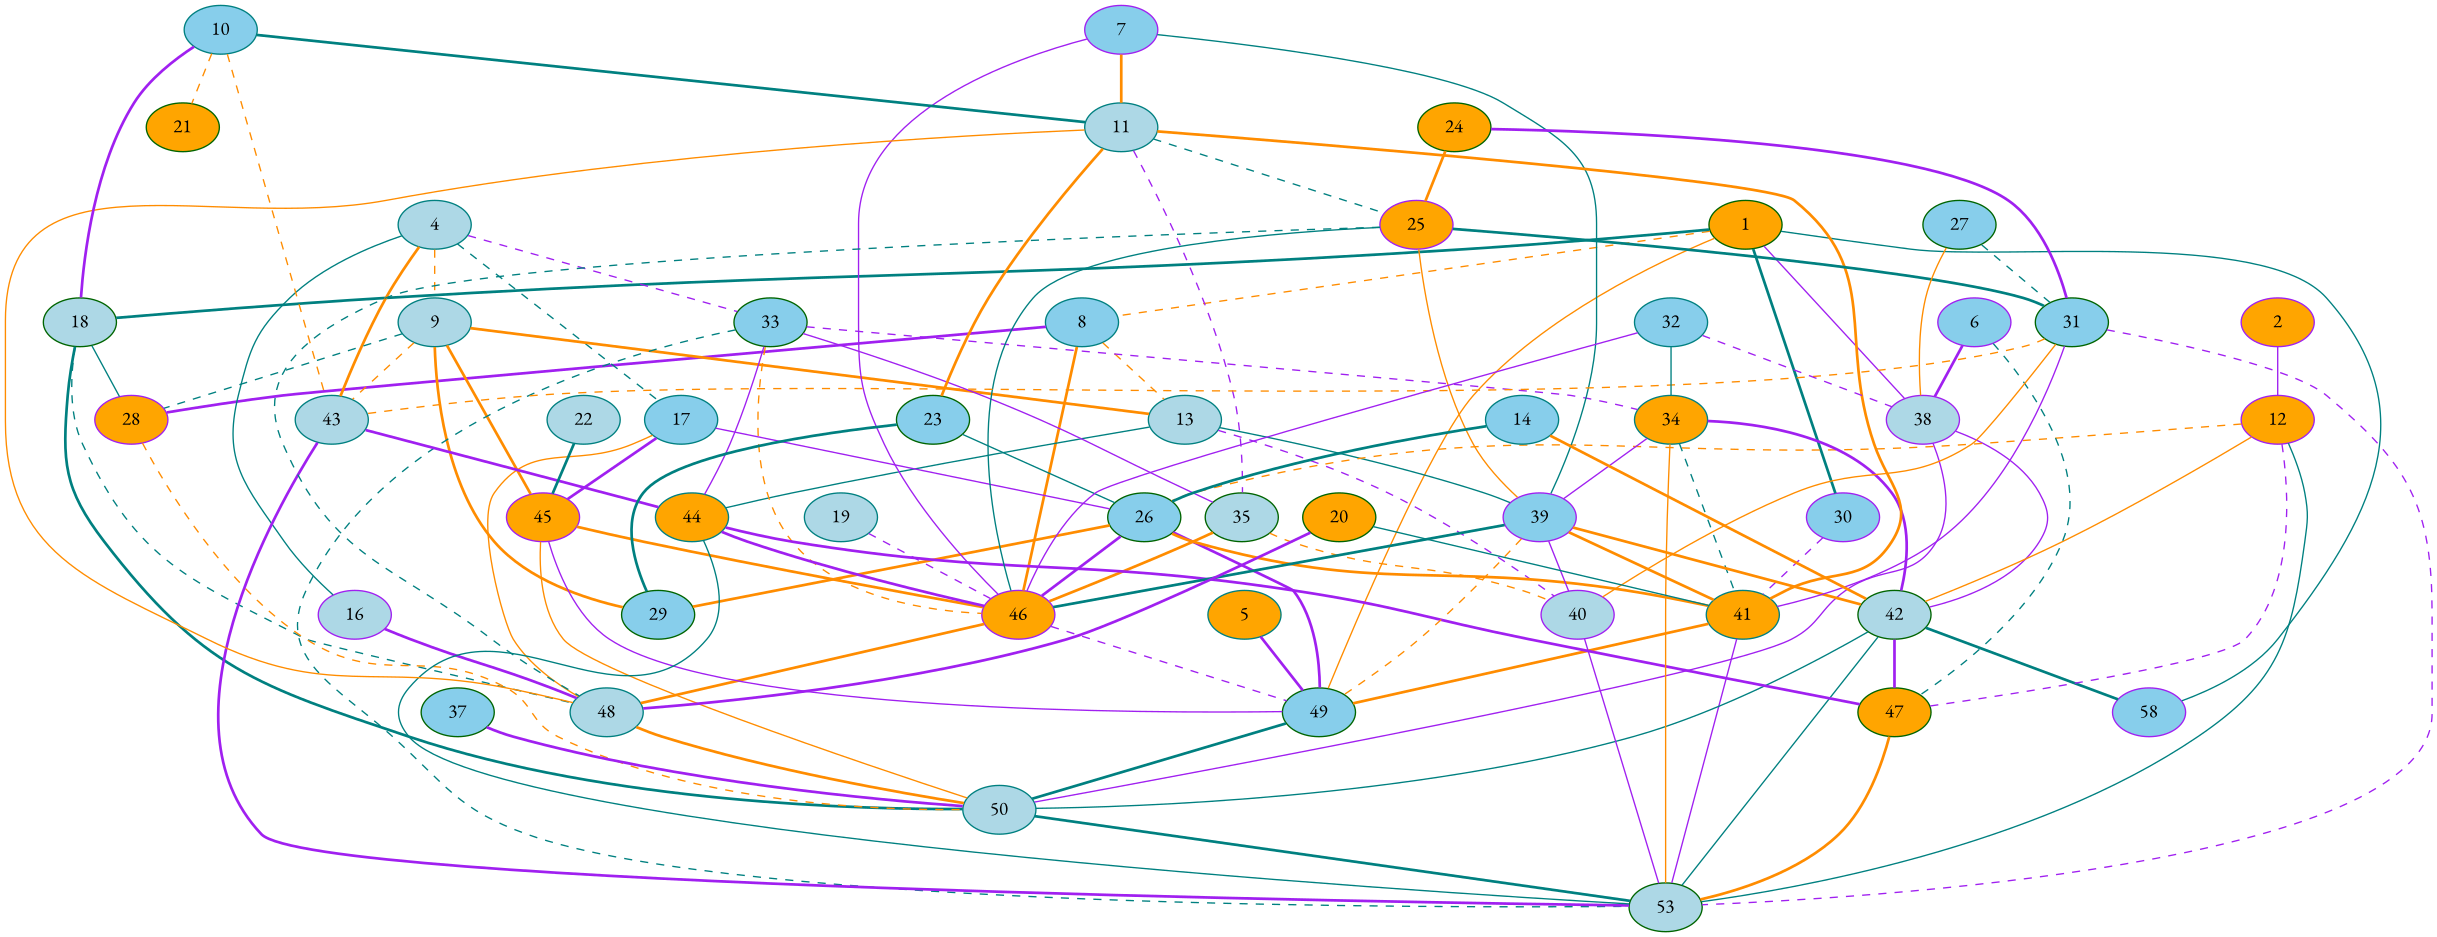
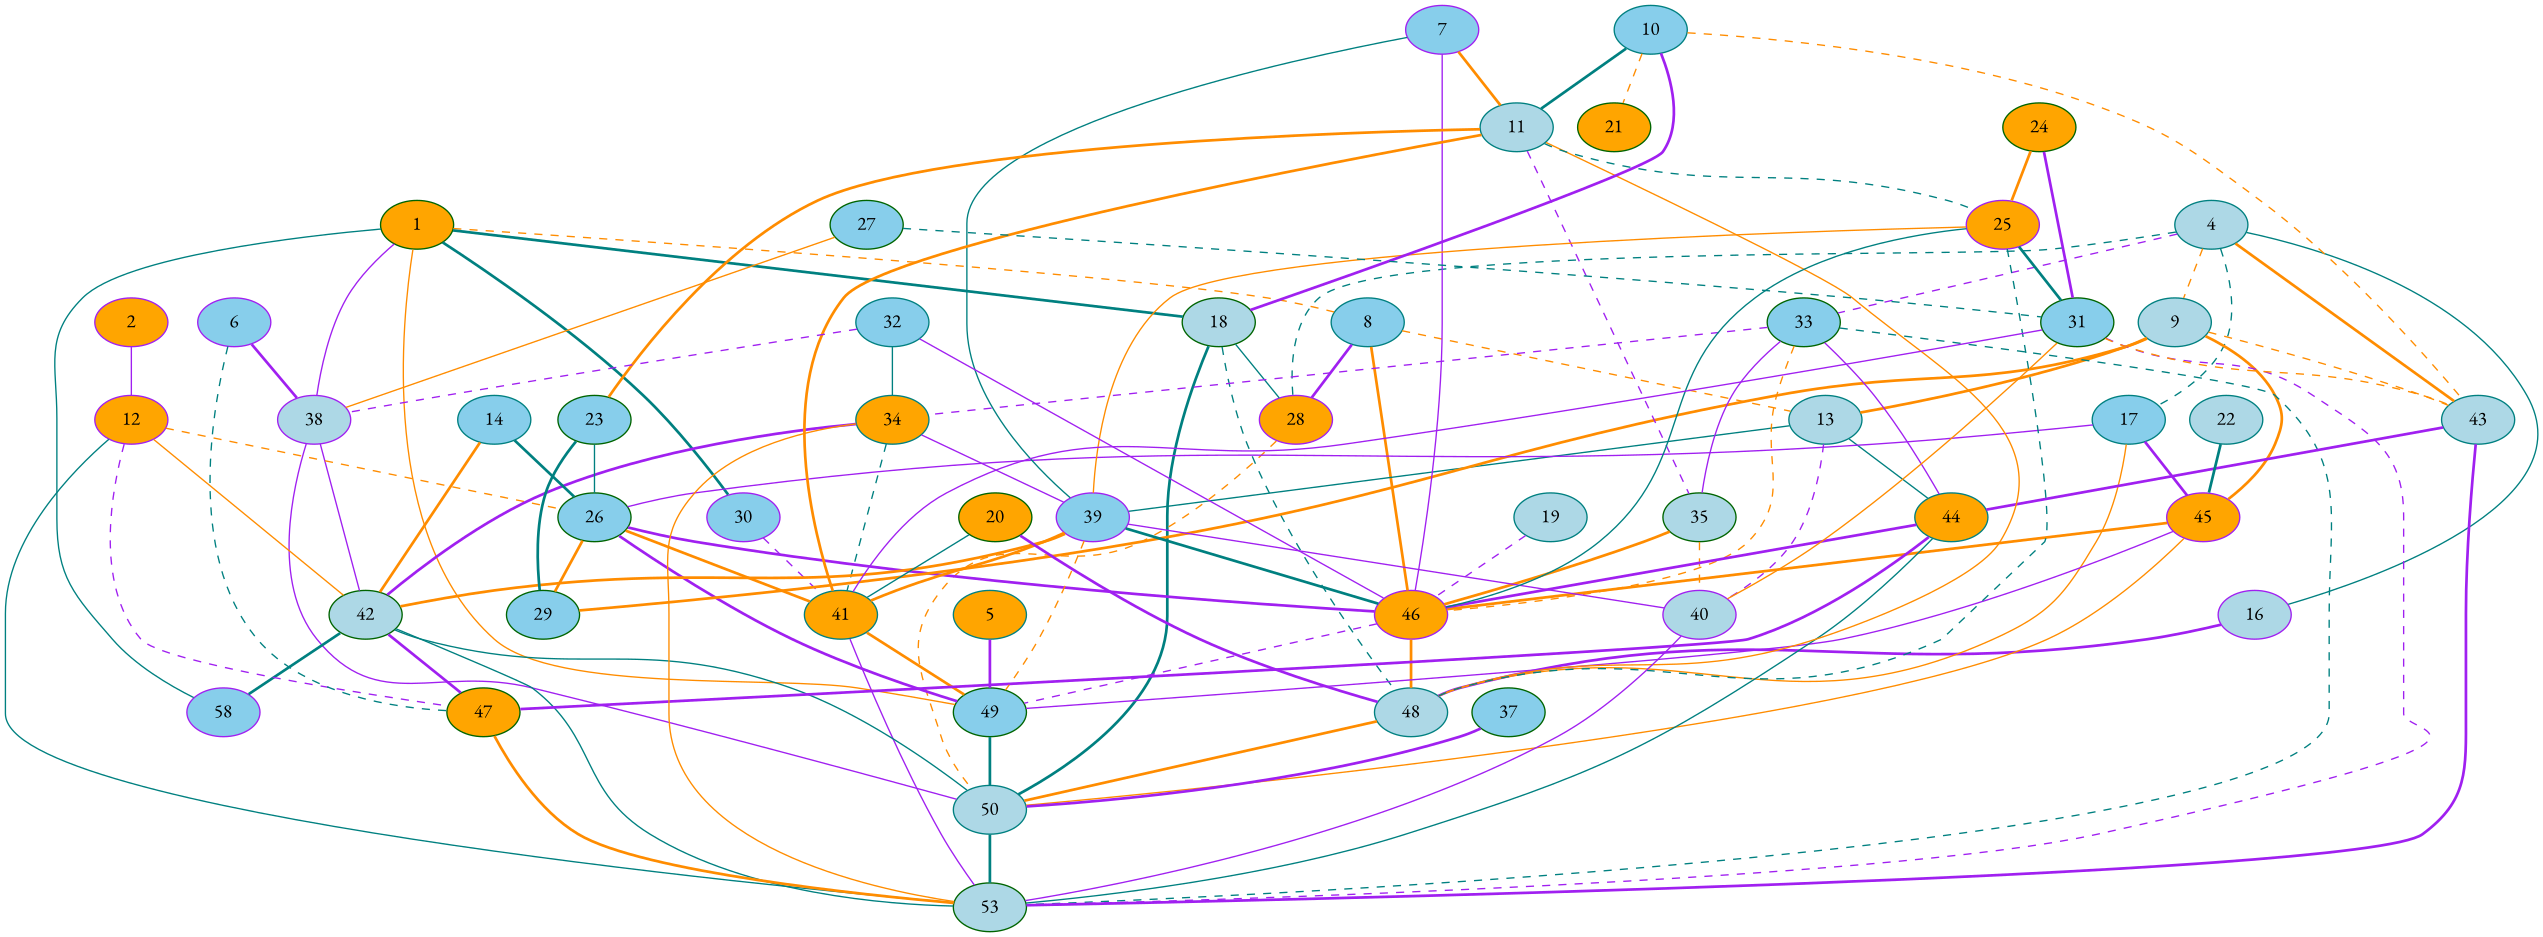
(271, 375) -> (1694, 256)
